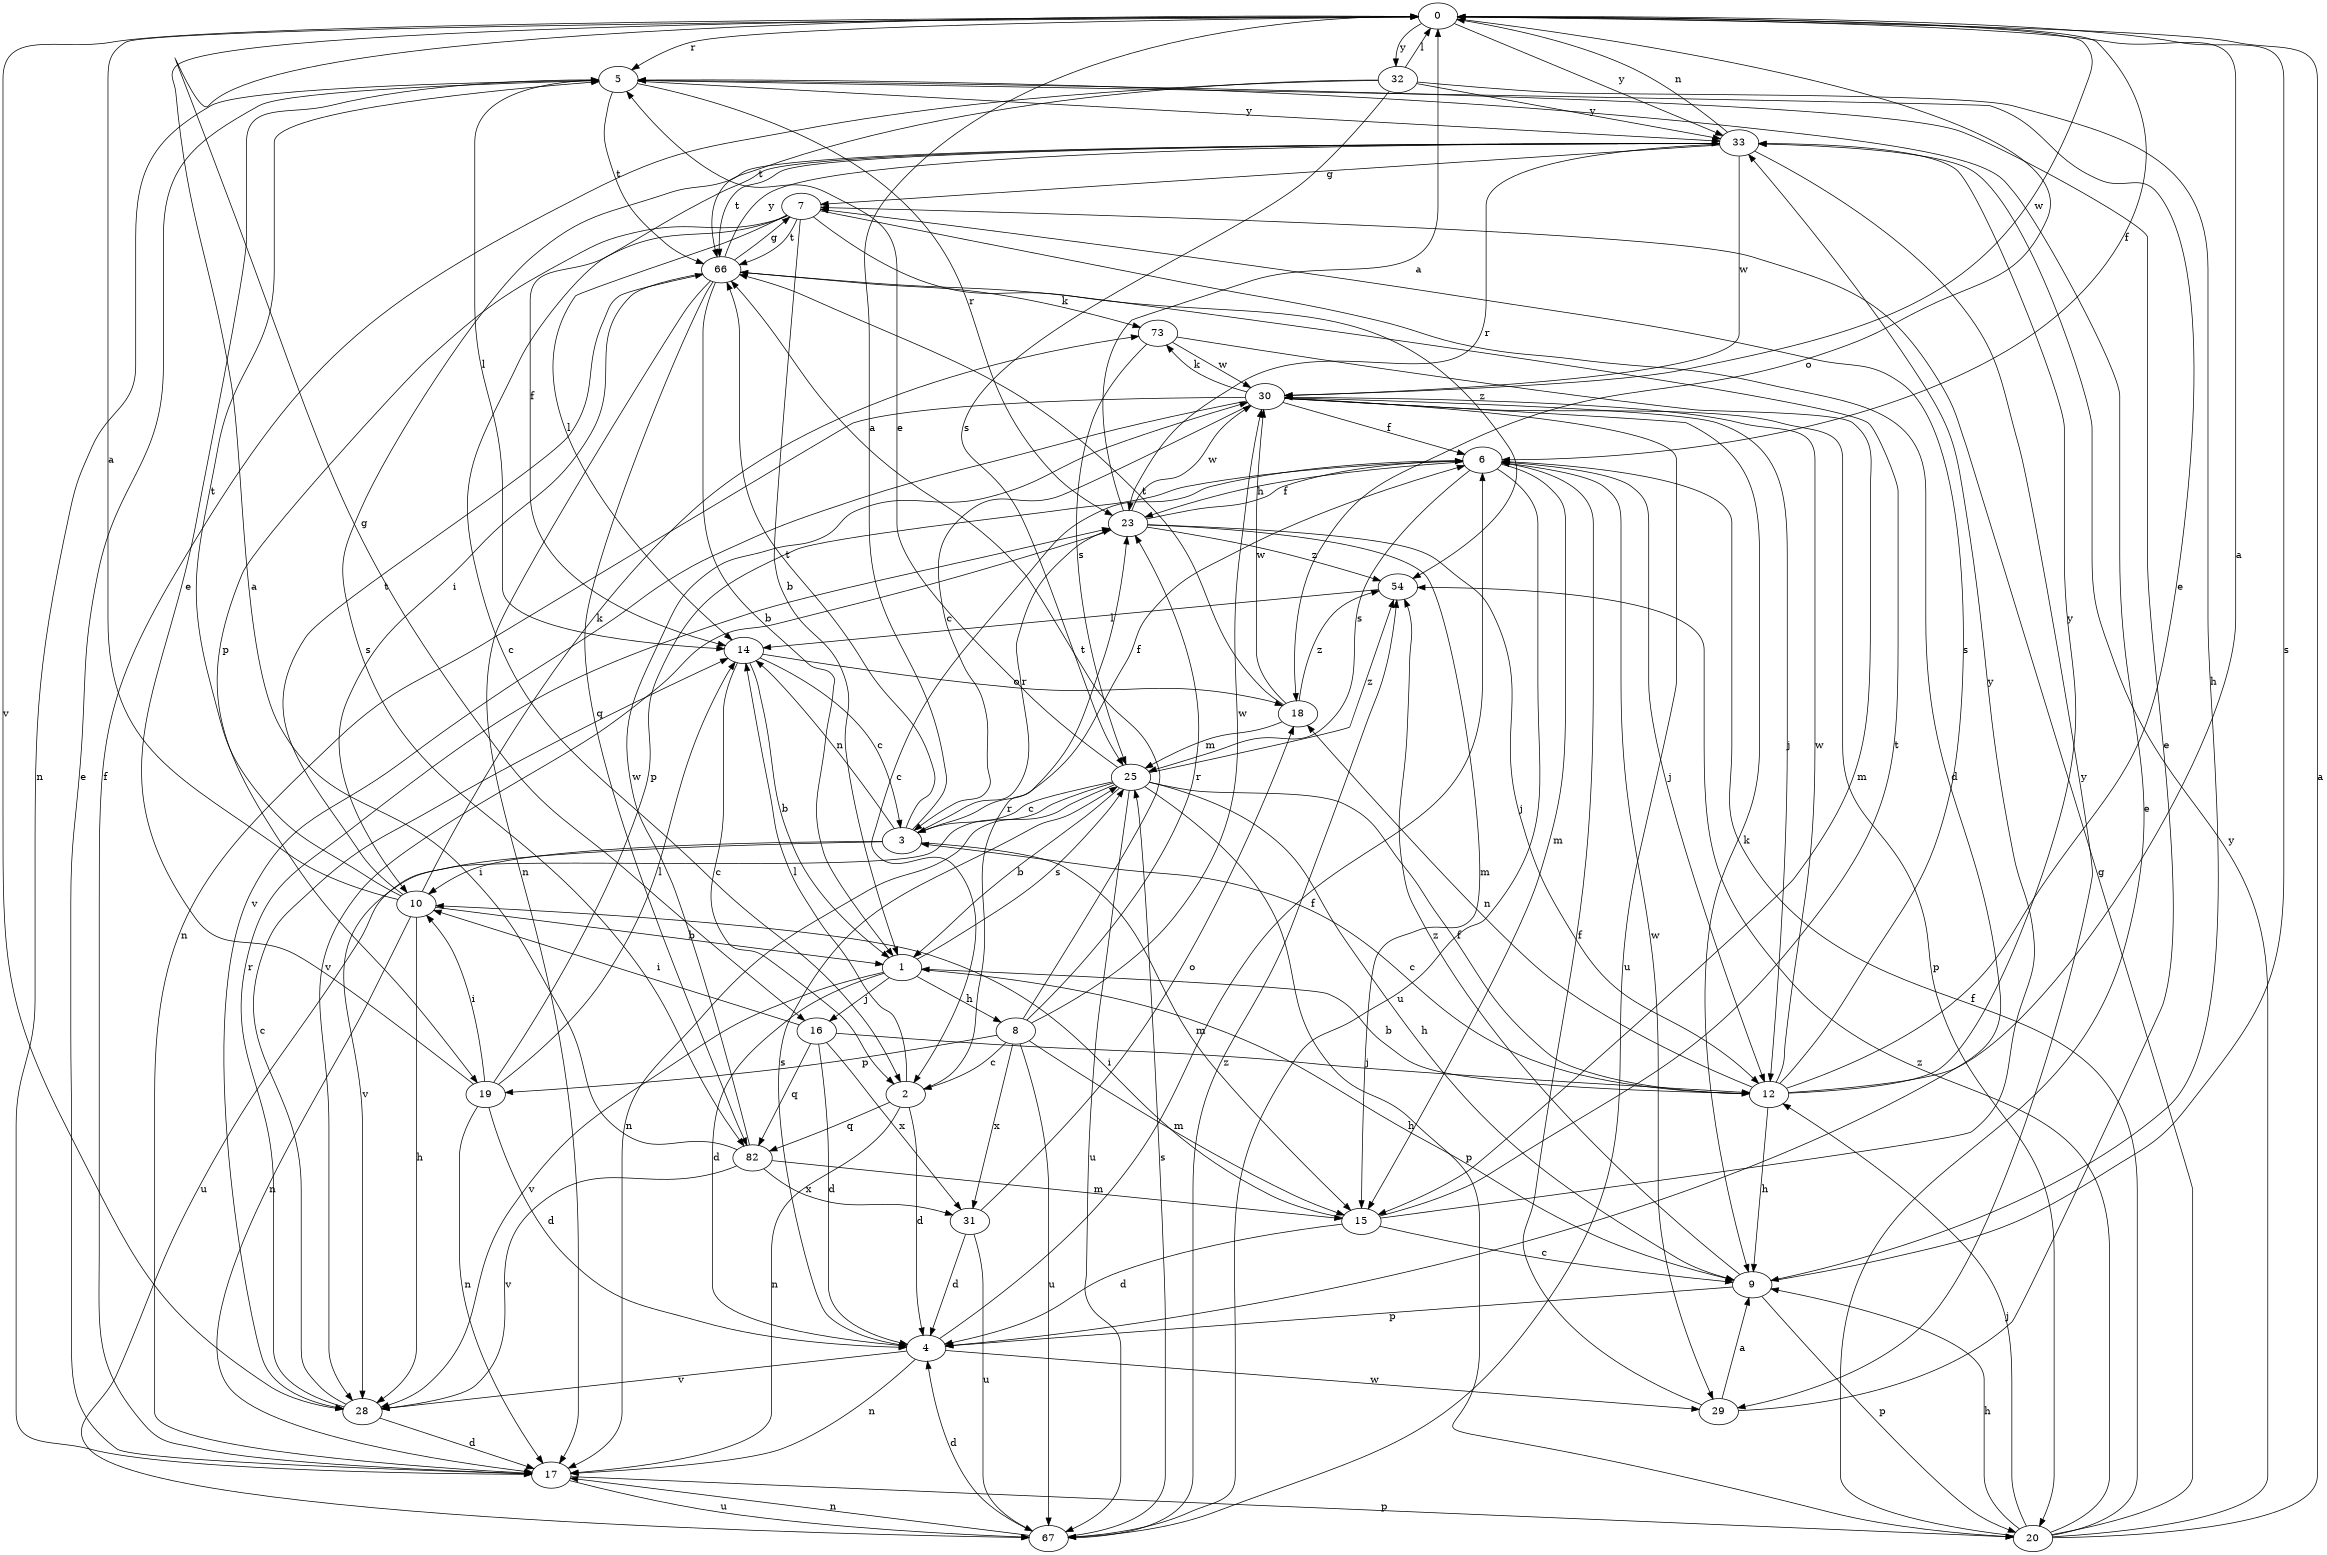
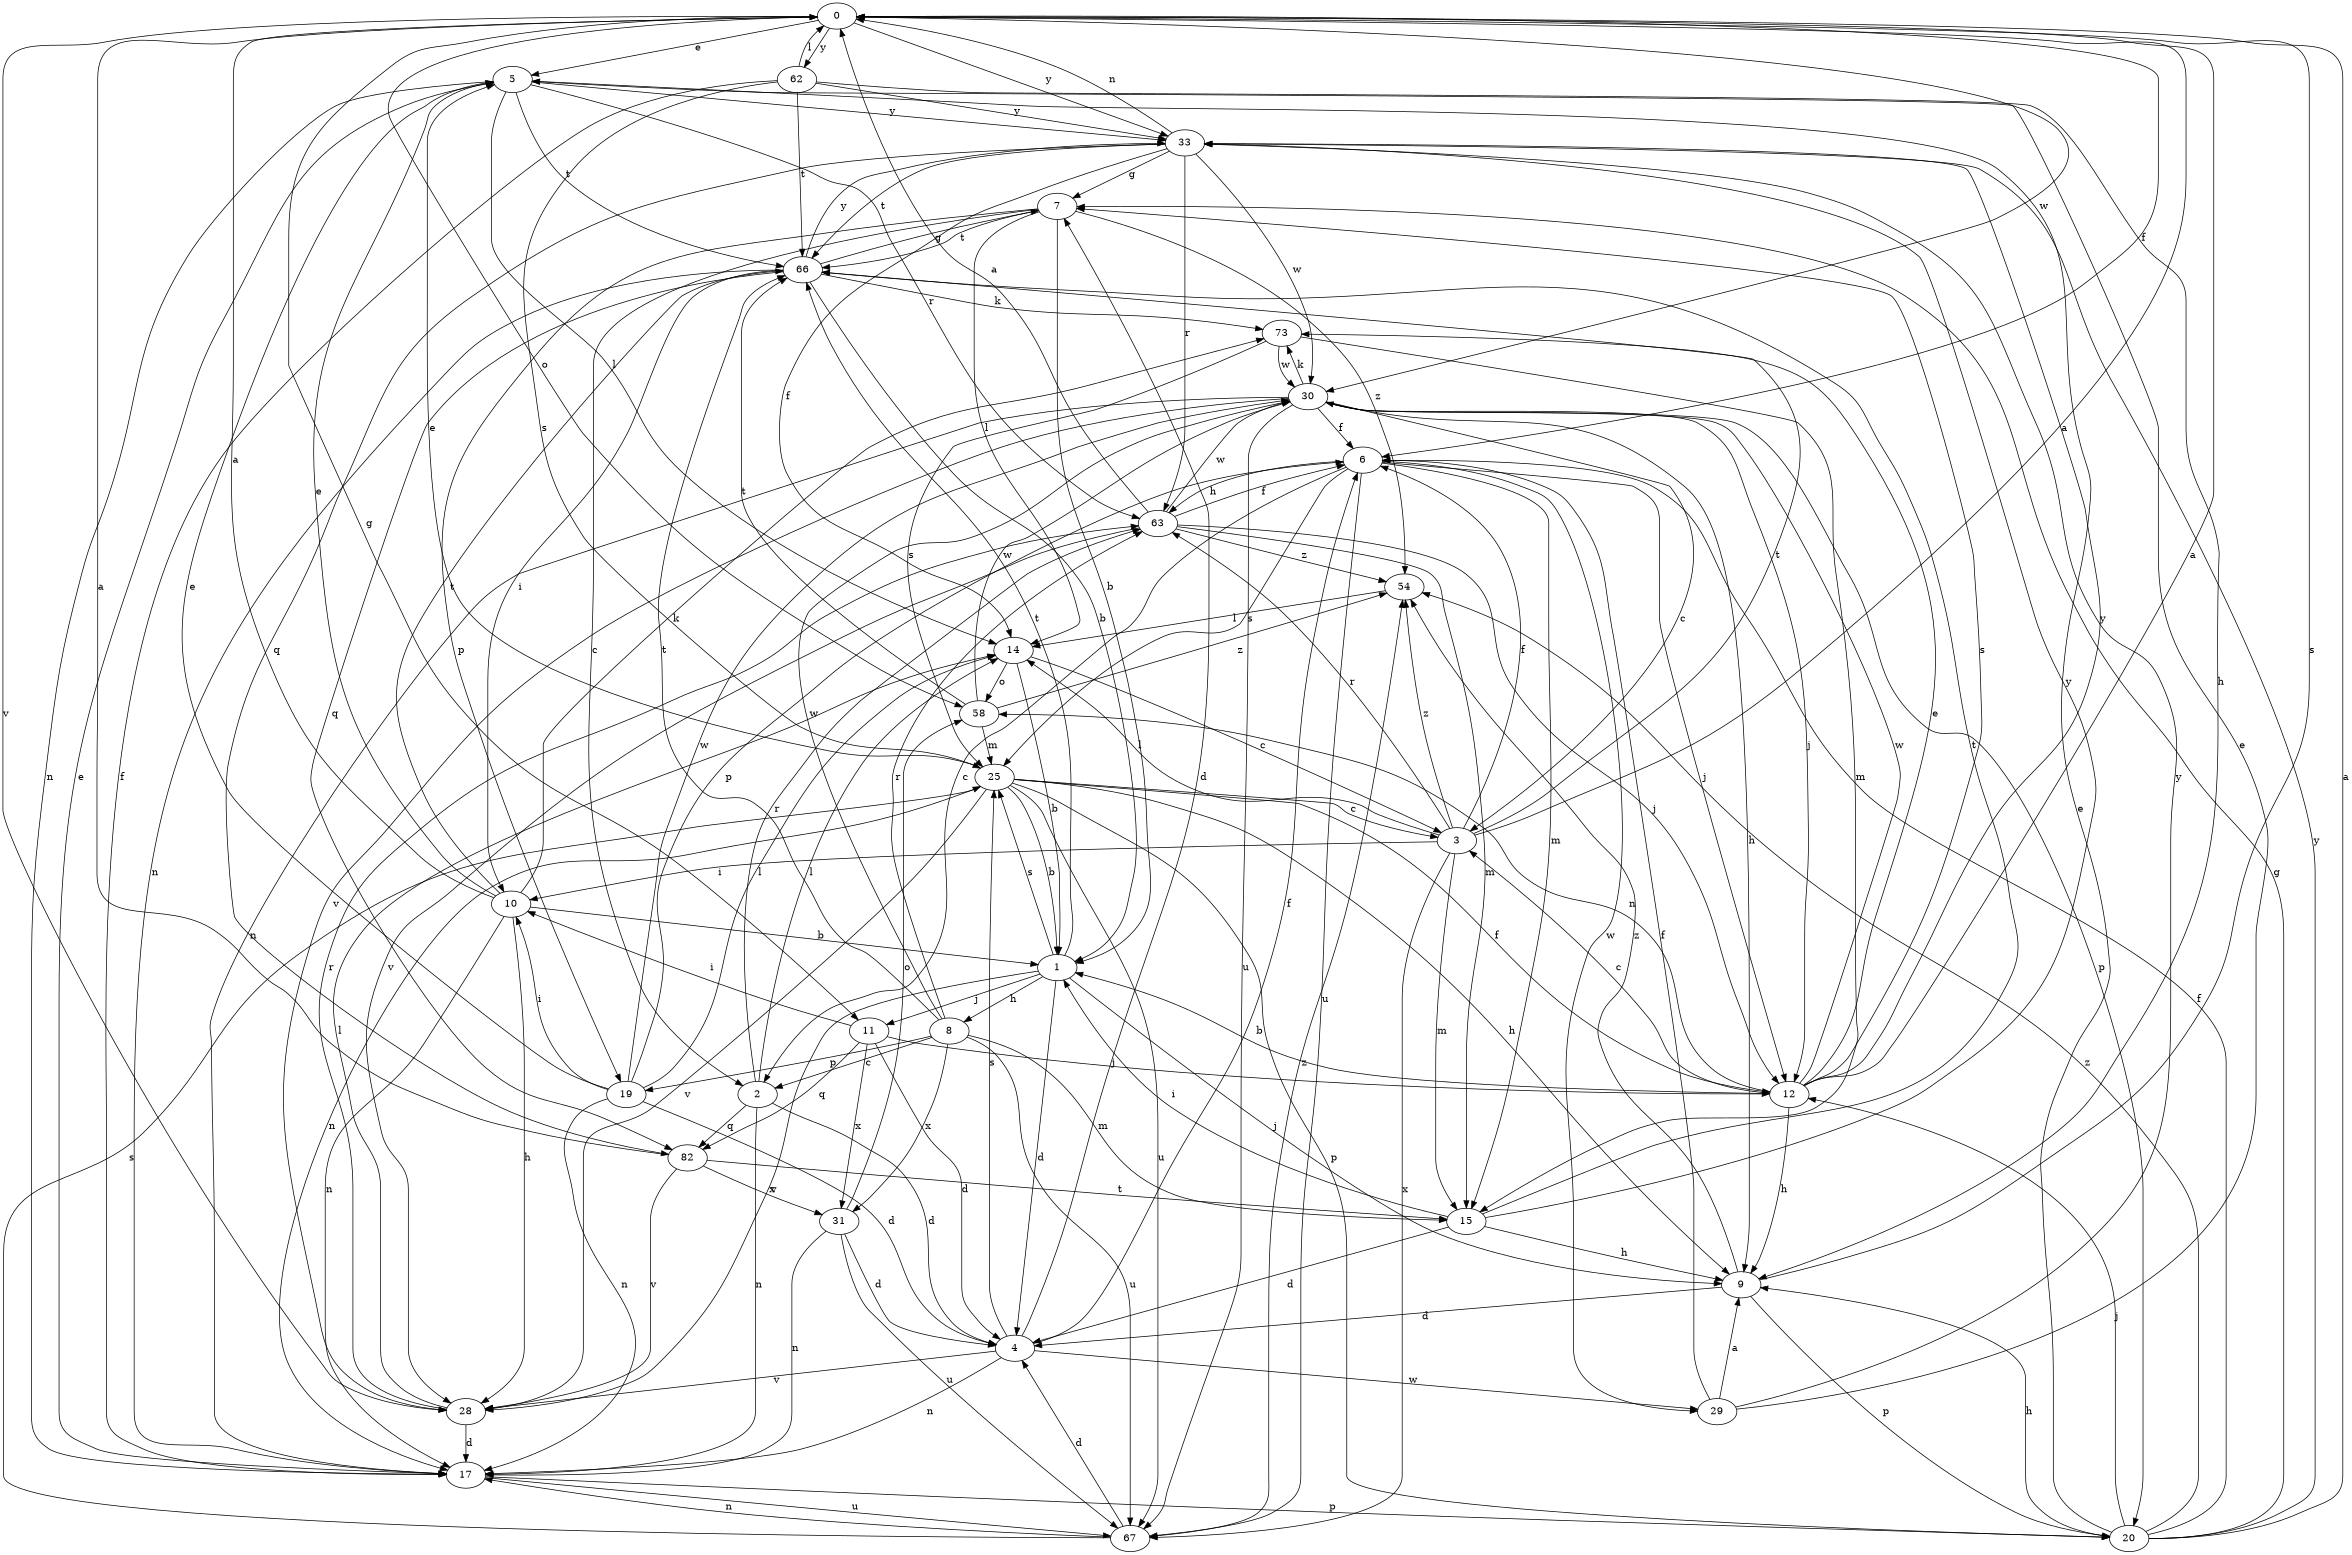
(693, 48) -> (698, 48)
(1398, 79) -> (797, 79)
(1951, 104) -> (1886, 486)
(213, 492) -> (319, 492)
(1128, 524) -> (1158, 524)
(690, 588) -> (799, 594)
none -> (1019, 593)
(368, 650) -> (277, 650)
(1298, 714) -> (979, 714)
(1936, 728) -> (1197, 777)
(1328, 733) -> (1422, 719)
(840, 746) -> (1140, 746)
(2082, 793) -> (2107, 633)
(1747, 841) -> (1752, 841)
(713, 911) -> none
(933, 956) -> (1231, 1142)
(263, 1031) -> (340, 1031)
(817, 1031) -> (869, 1031)
(1412, 1126) -> (1276, 1126)
(204, 1190) -> (1405, 1190)
(1099, 1190) -> (1120, 1190)
(1544, 1253) -> (1625, 1253)
(1393, 1317) -> (1426, 1317)
none -> (762, 1450)
